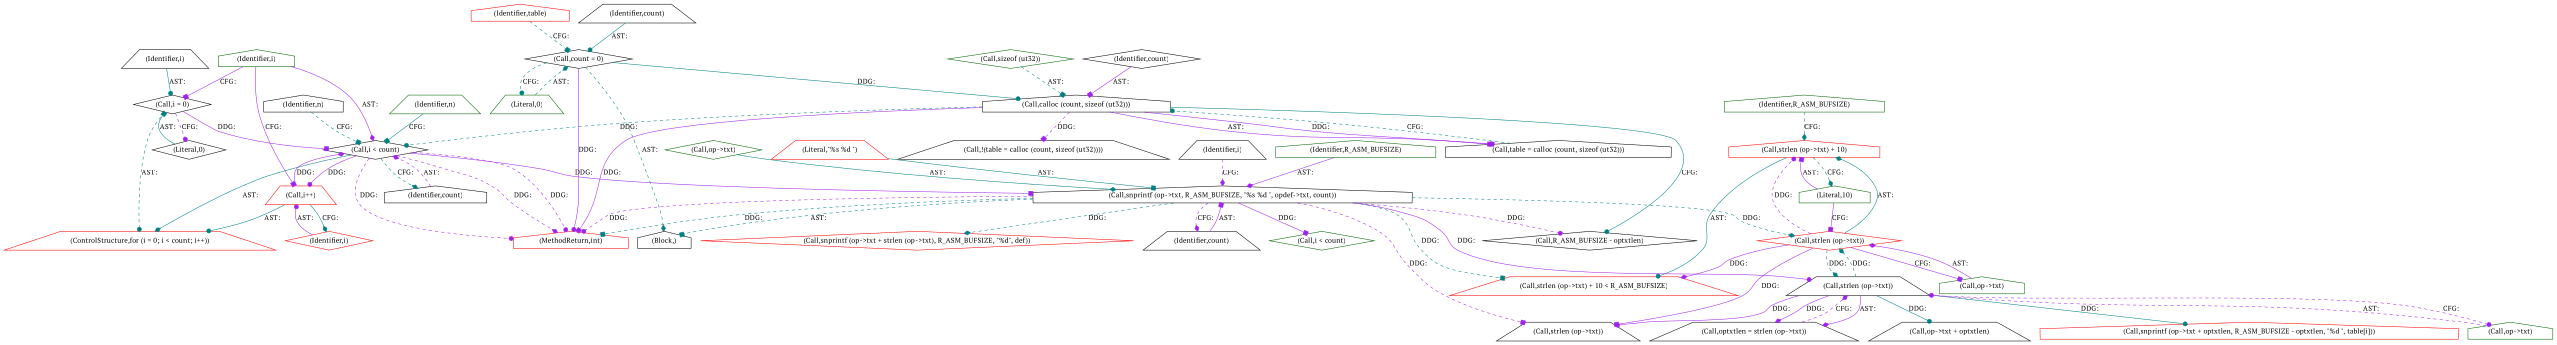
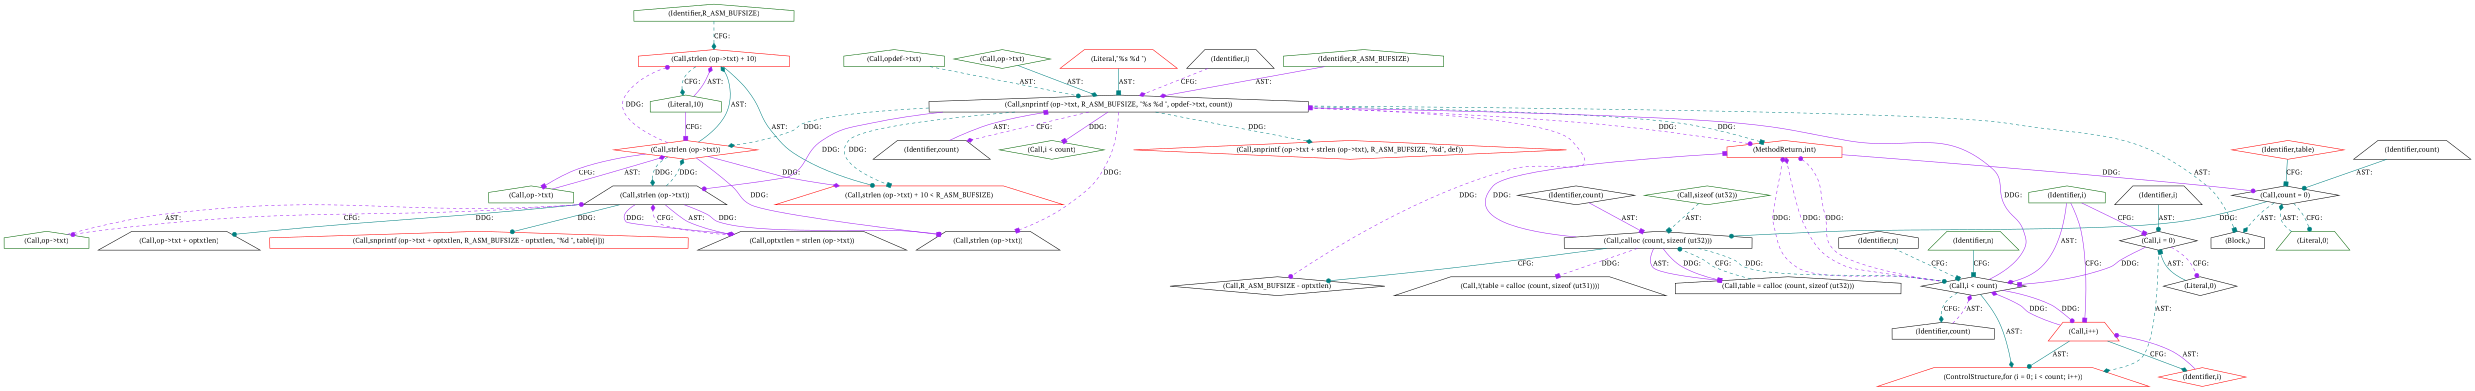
(520, 14) -> (2288, 150)
(547, 35) -> (2287, 170)
none -> (894, 59)
(579, 148) -> (2047, 171)
(1034, 150) -> (1530, 286)
(142, 167) -> (2153, 322)
(1804, 179) -> (703, 85)
